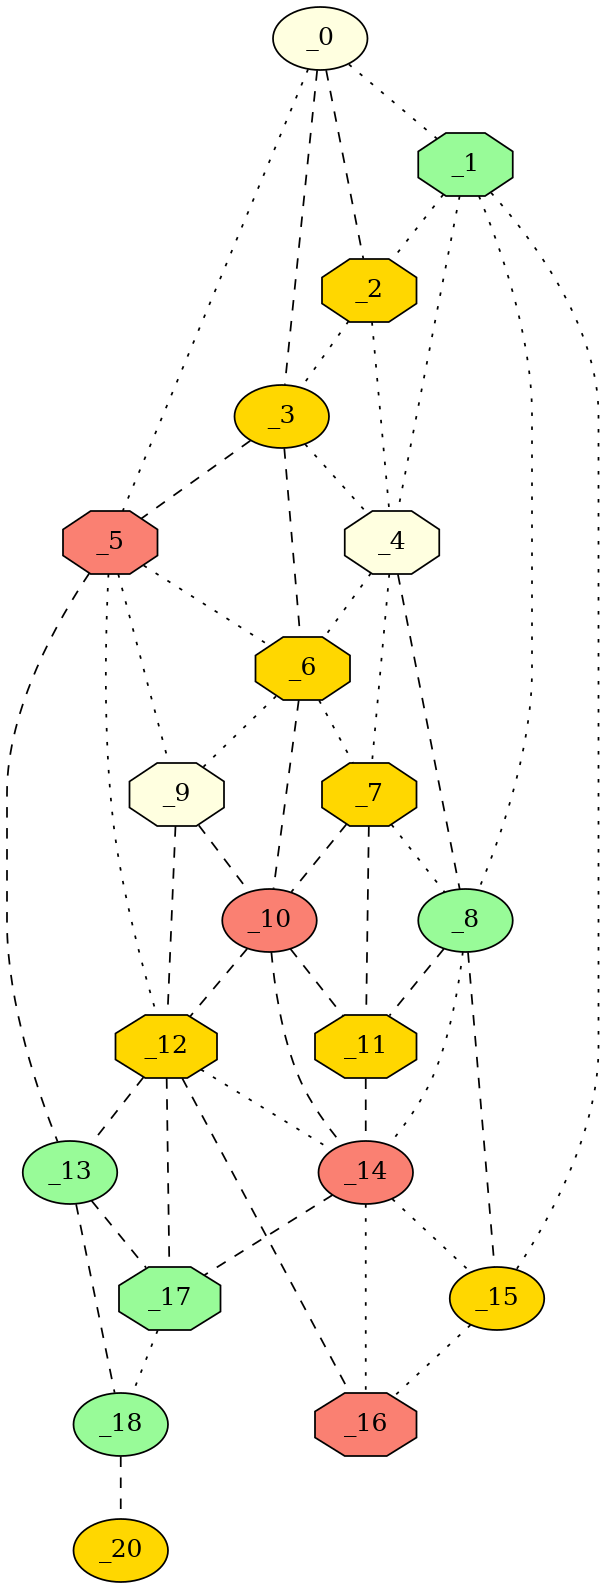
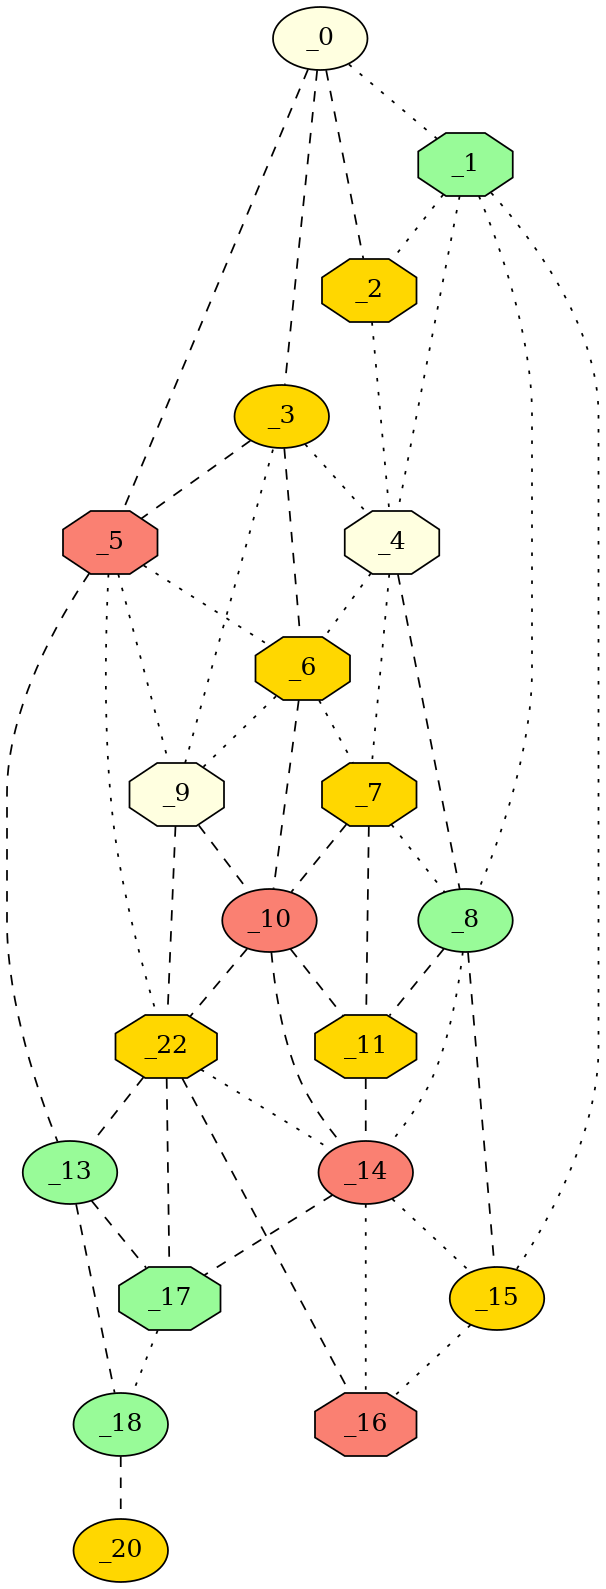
(215, 290) -> (215, 290)
(325, 354) -> (229, 605)
(166, 1046) -> (166, 1046)
